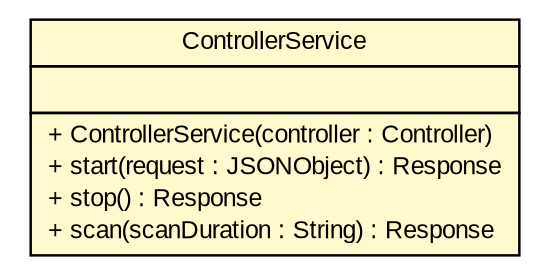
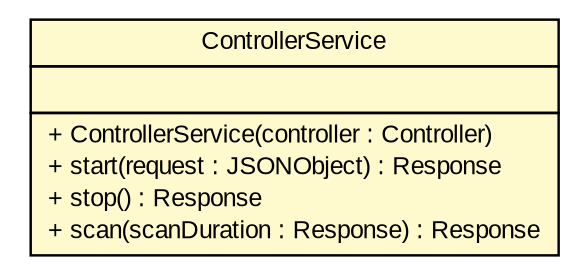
(271, 231) -> (295, 231)
